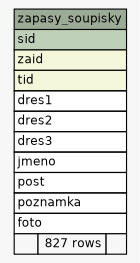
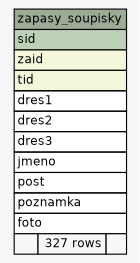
(74, 243) -> (74, 243)
